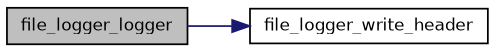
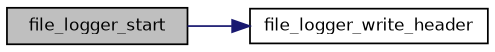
(97, 26) -> (97, 26)
